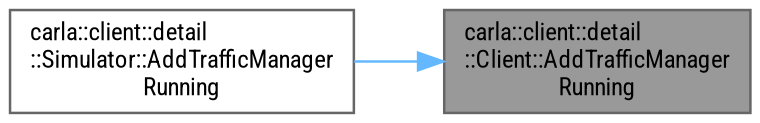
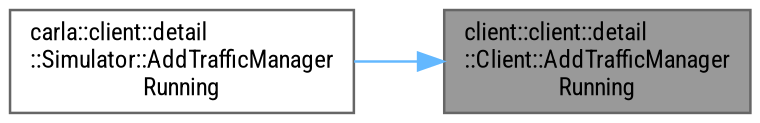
(597, 61) -> (597, 61)
